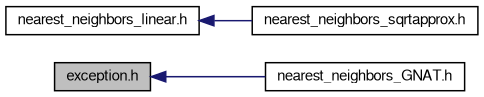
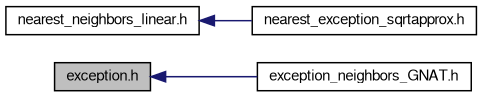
(365, 21) -> (364, 21)
(365, 77) -> (364, 77)
